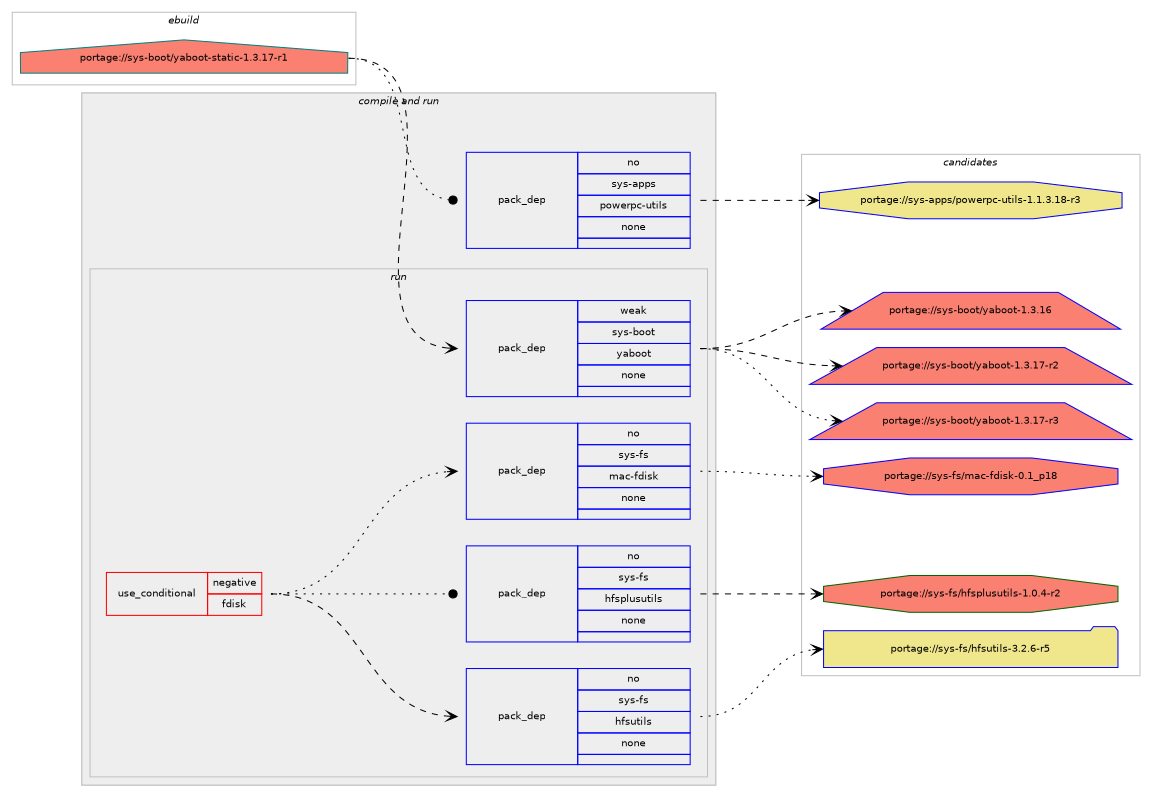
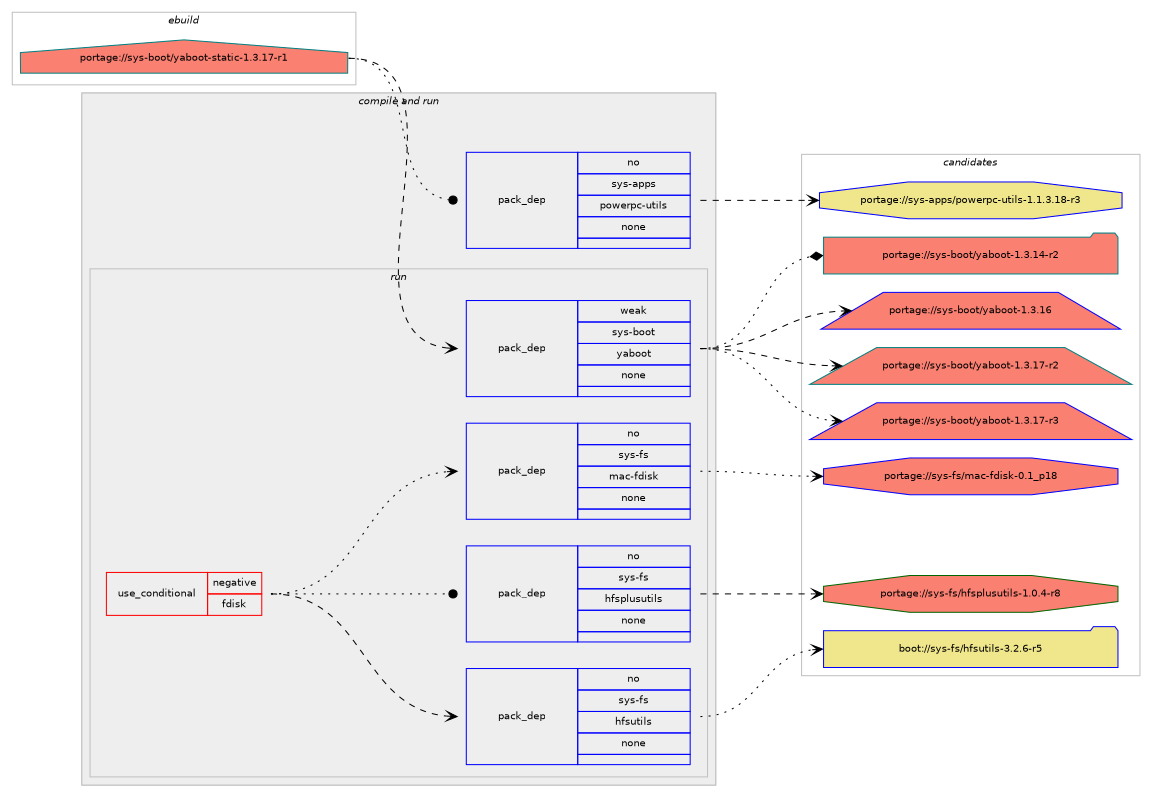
none -> (971, 256)
(971, 366) -> (971, 366)
(971, 594) -> (971, 594)
(971, 649) -> (971, 649)
